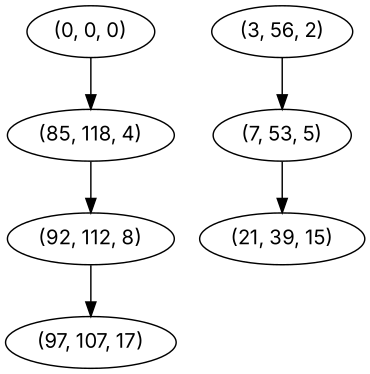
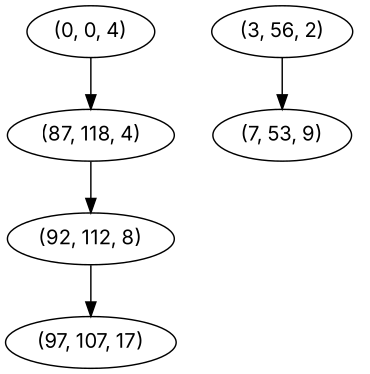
(91, 32) -> (91, 32)
(91, 135) -> (91, 135)
(282, 135) -> (282, 135)
(282, 239) -> none
